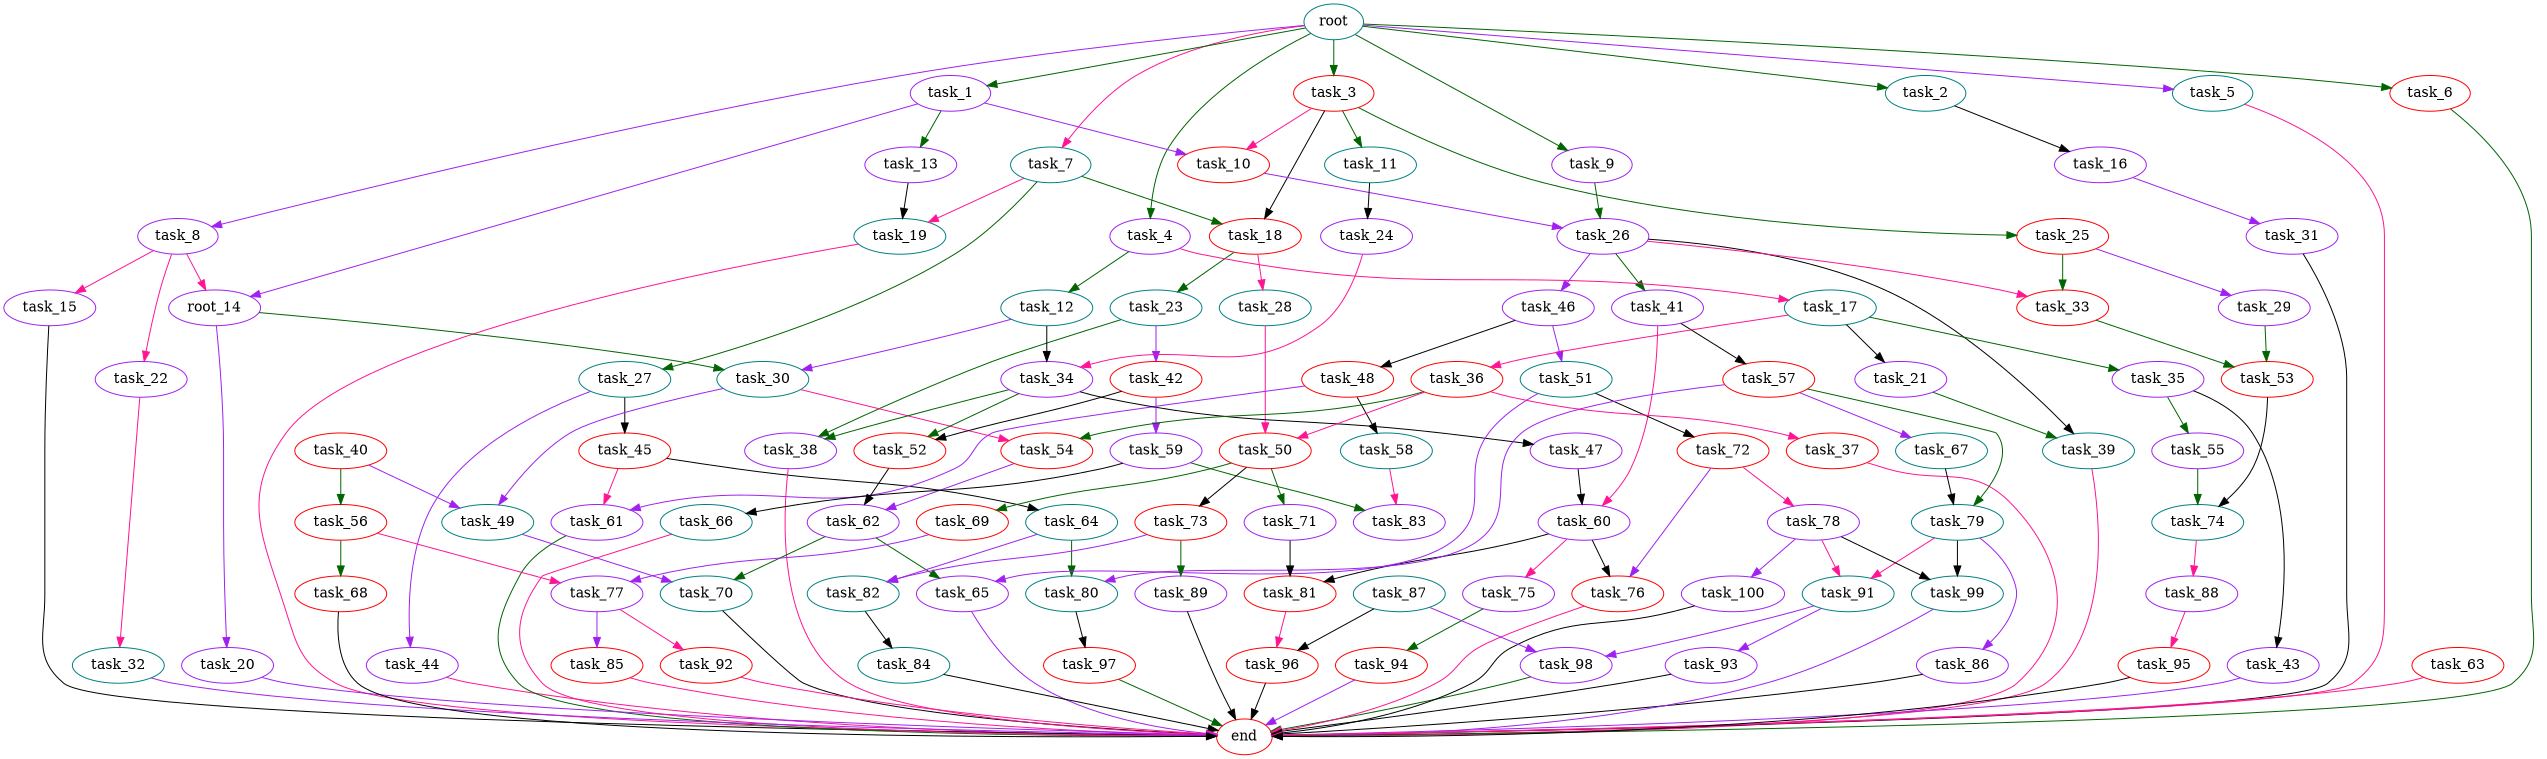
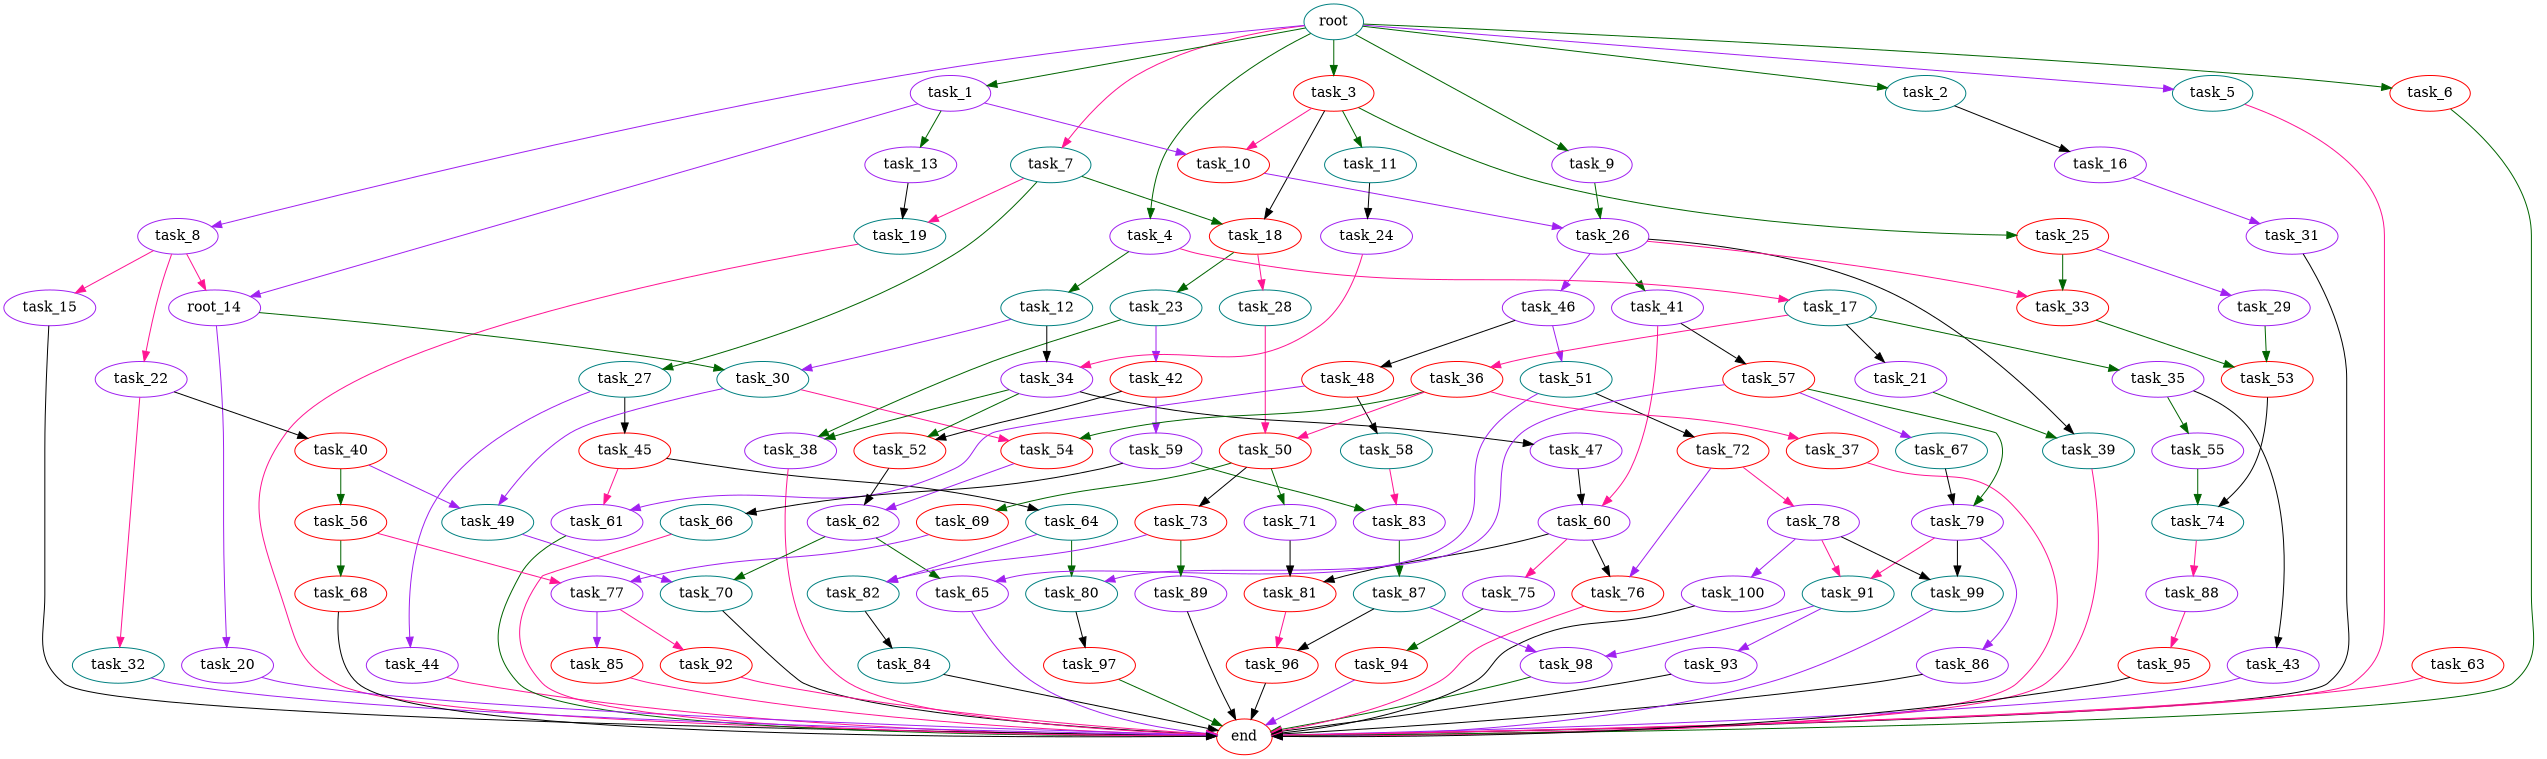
none -> (236, 413)
(1957, 522) -> (1957, 522)
none -> (1399, 553)
